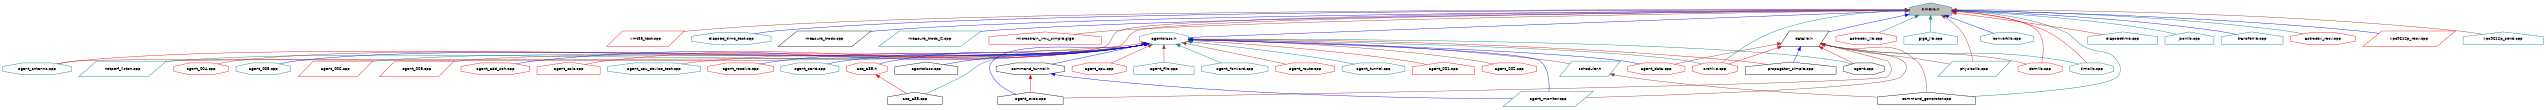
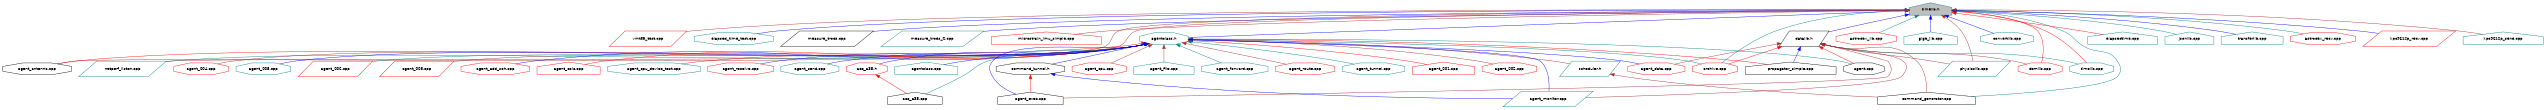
(1931, 26) -> (1931, 26)
(1045, 39) -> (1046, 39)
(37, 69) -> (37, 69)
(926, 69) -> (926, 69)
